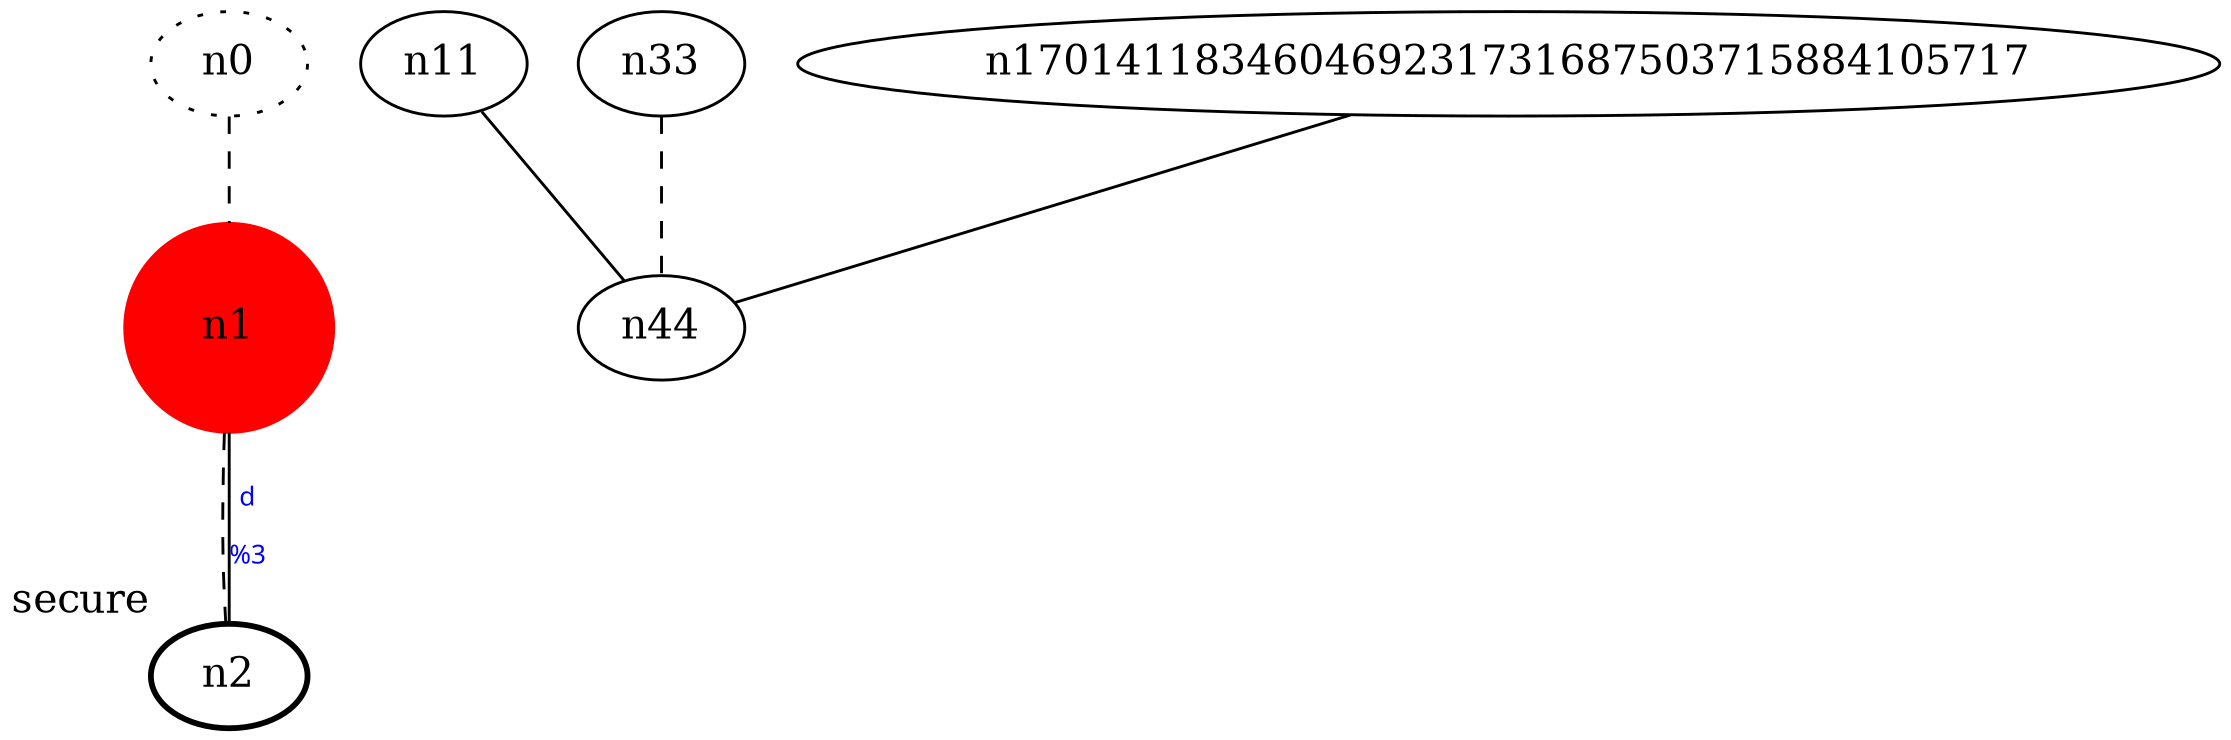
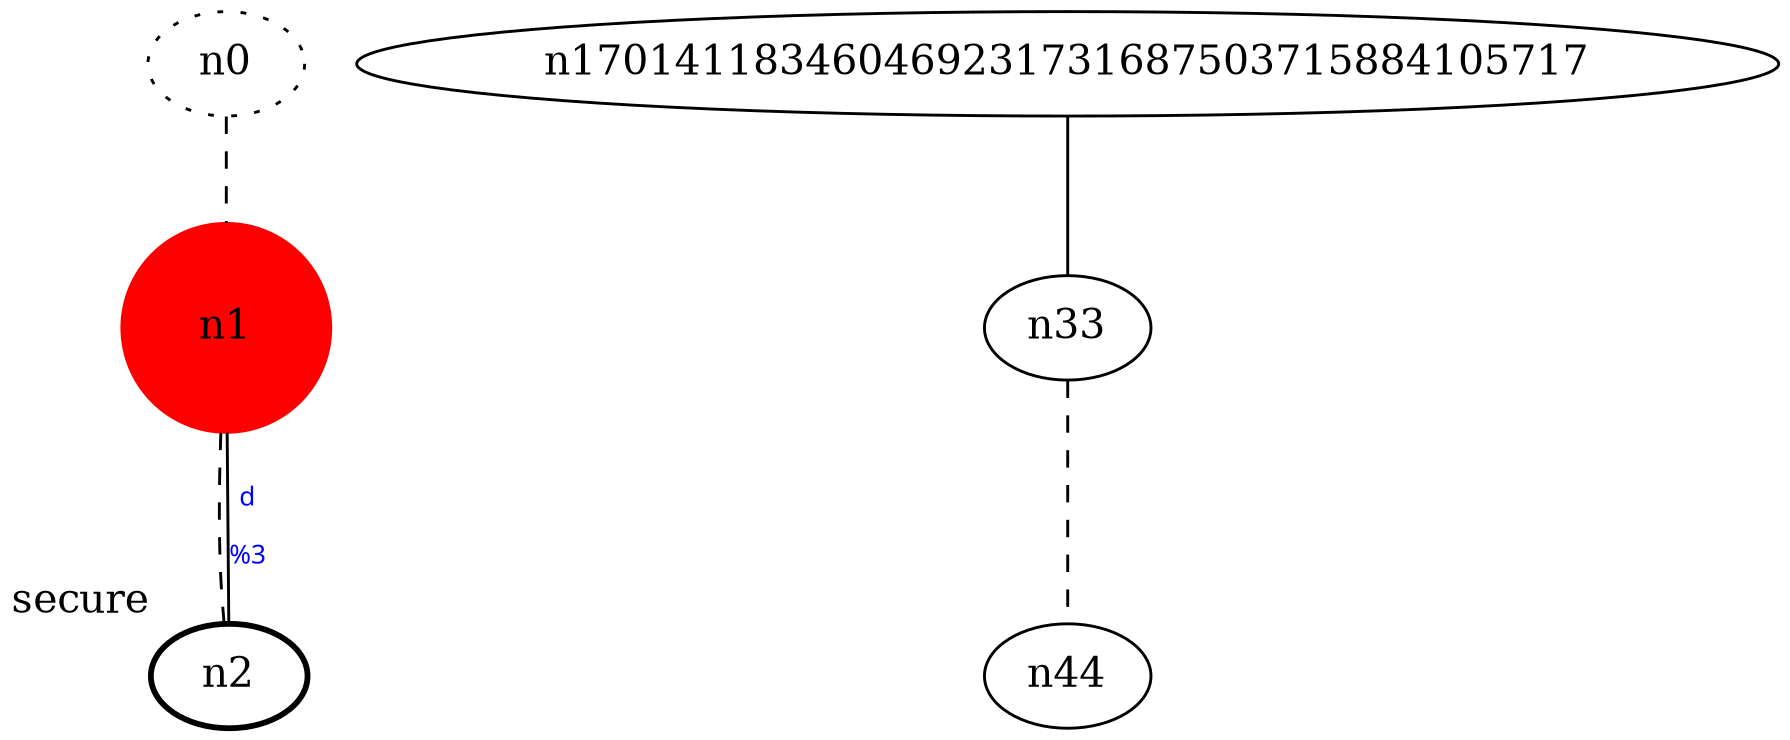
(444, 64) -> none
(1043, 209) -> (1068, 196)
